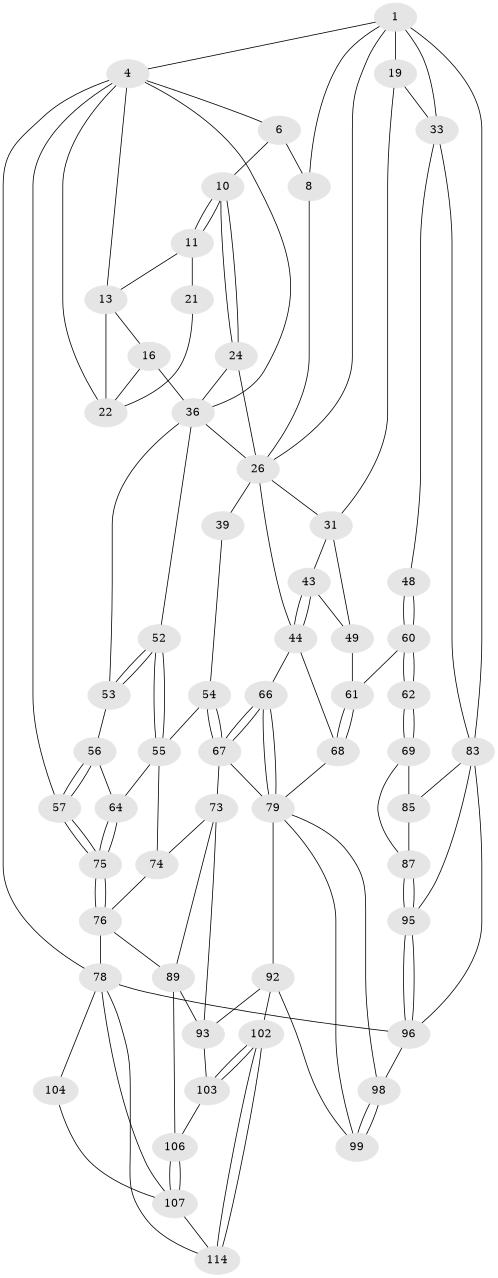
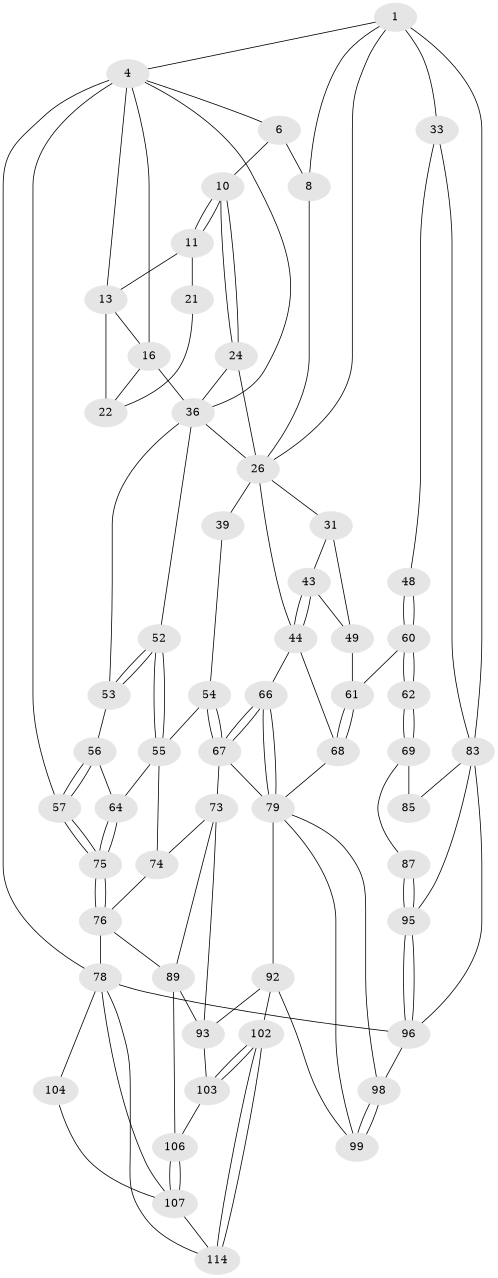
(396, 74) -> none
(63, 238) -> (149, 214)
(409, 837) -> none
